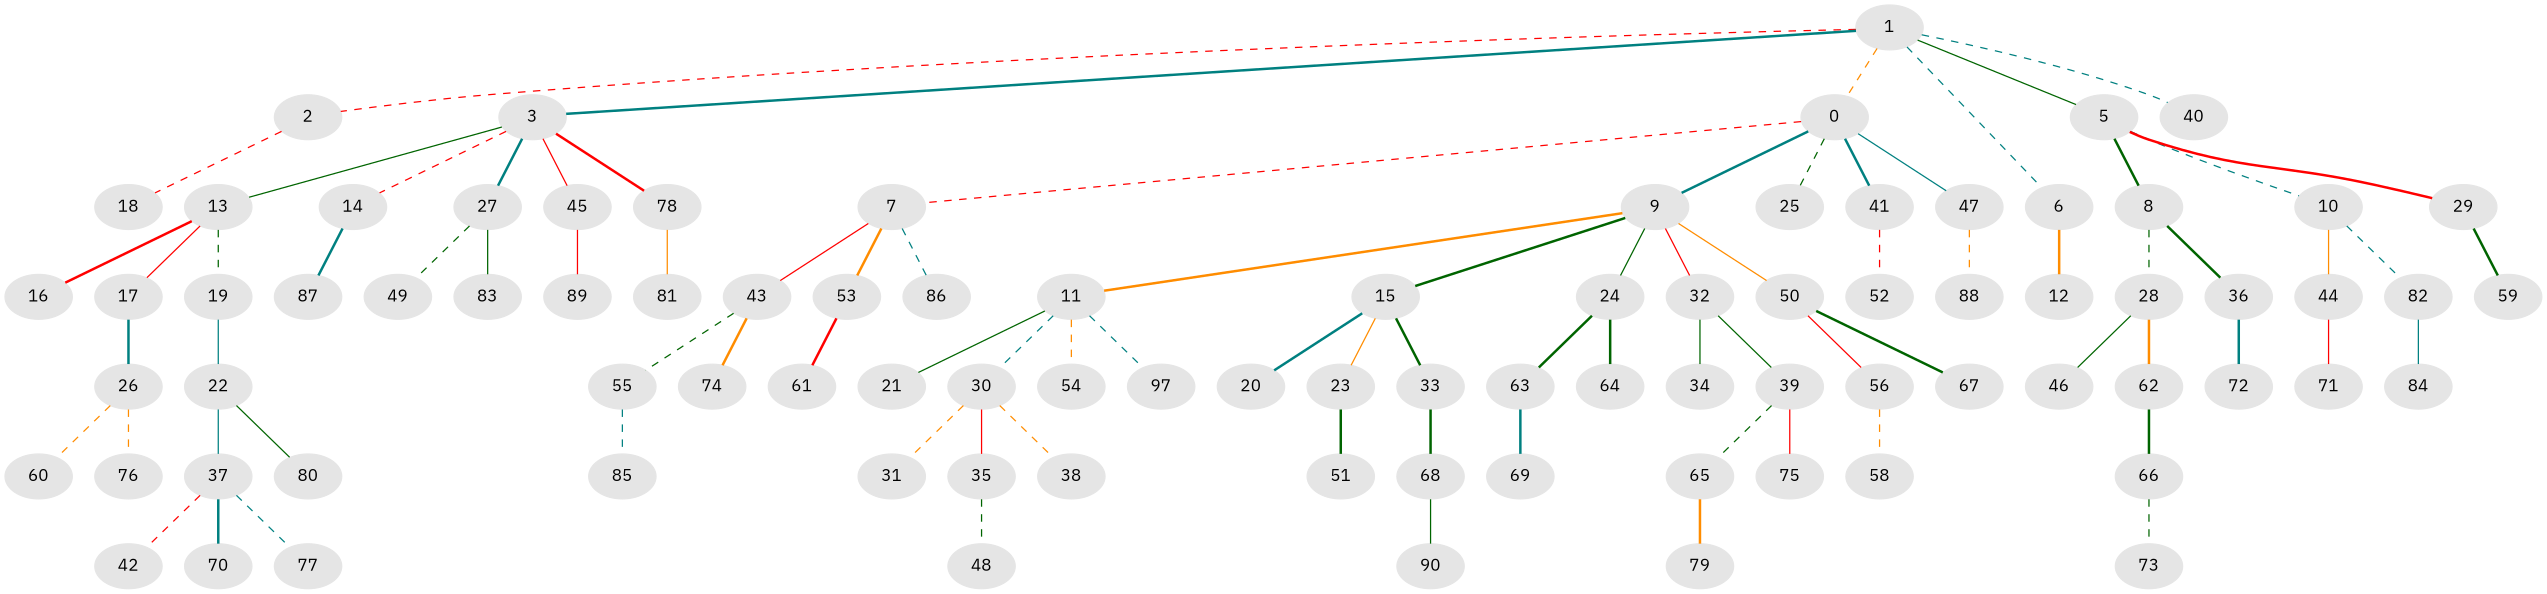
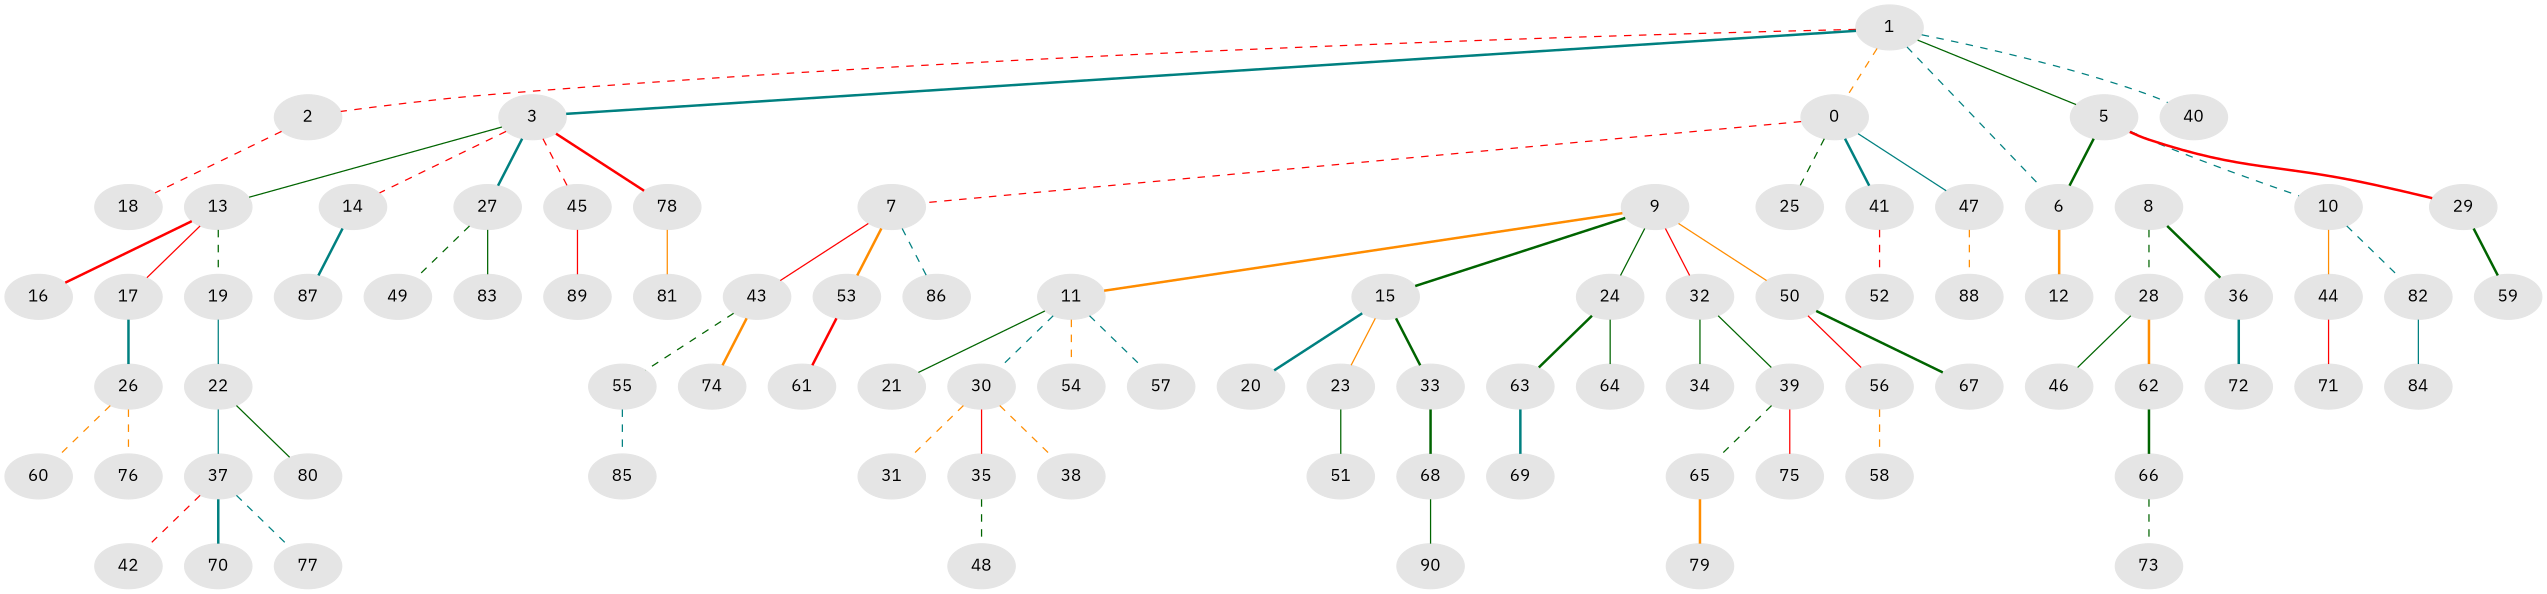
(555, 162) -> (555, 162)
(1745, 162) -> none
(2127, 162) -> (2082, 162)
(1610, 342) -> (1610, 342)
(1161, 387) -> (1161, 387)
(1341, 432) -> (1341, 432)
